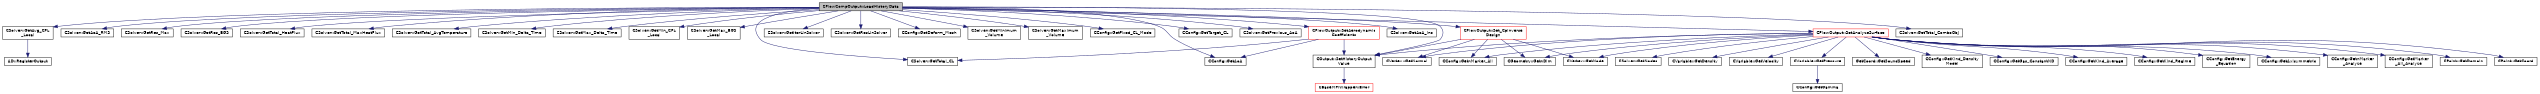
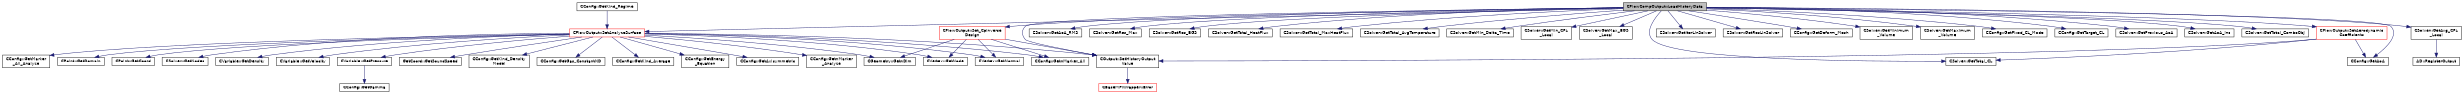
(587, 33) -> none
(2075, 49) -> (607, 18)
